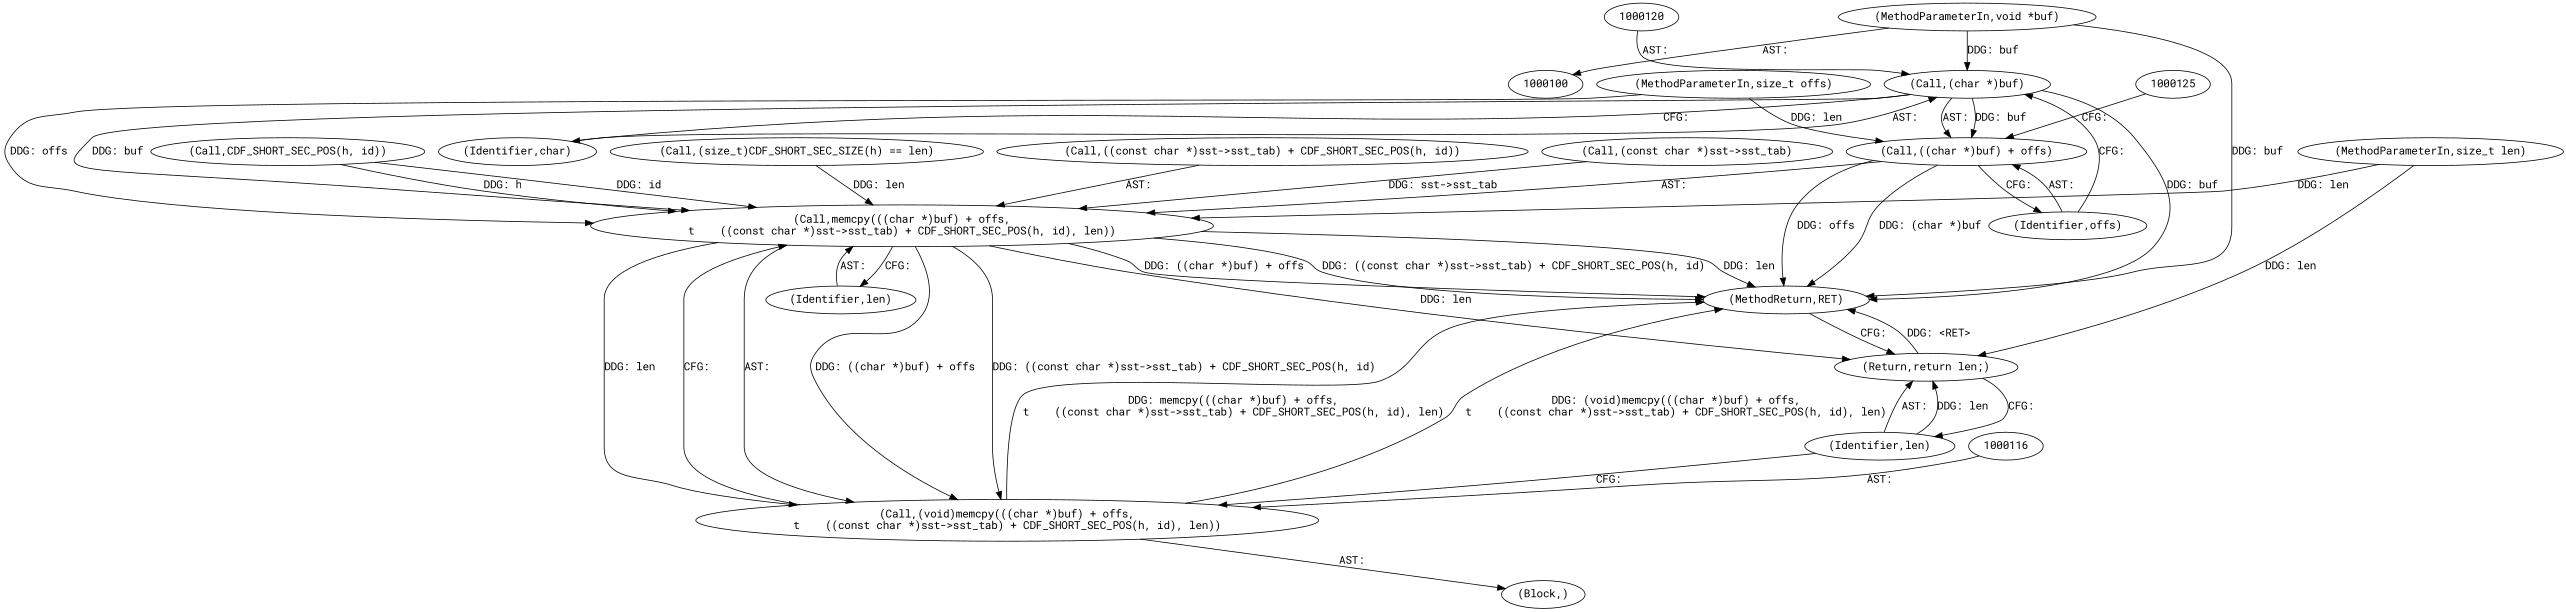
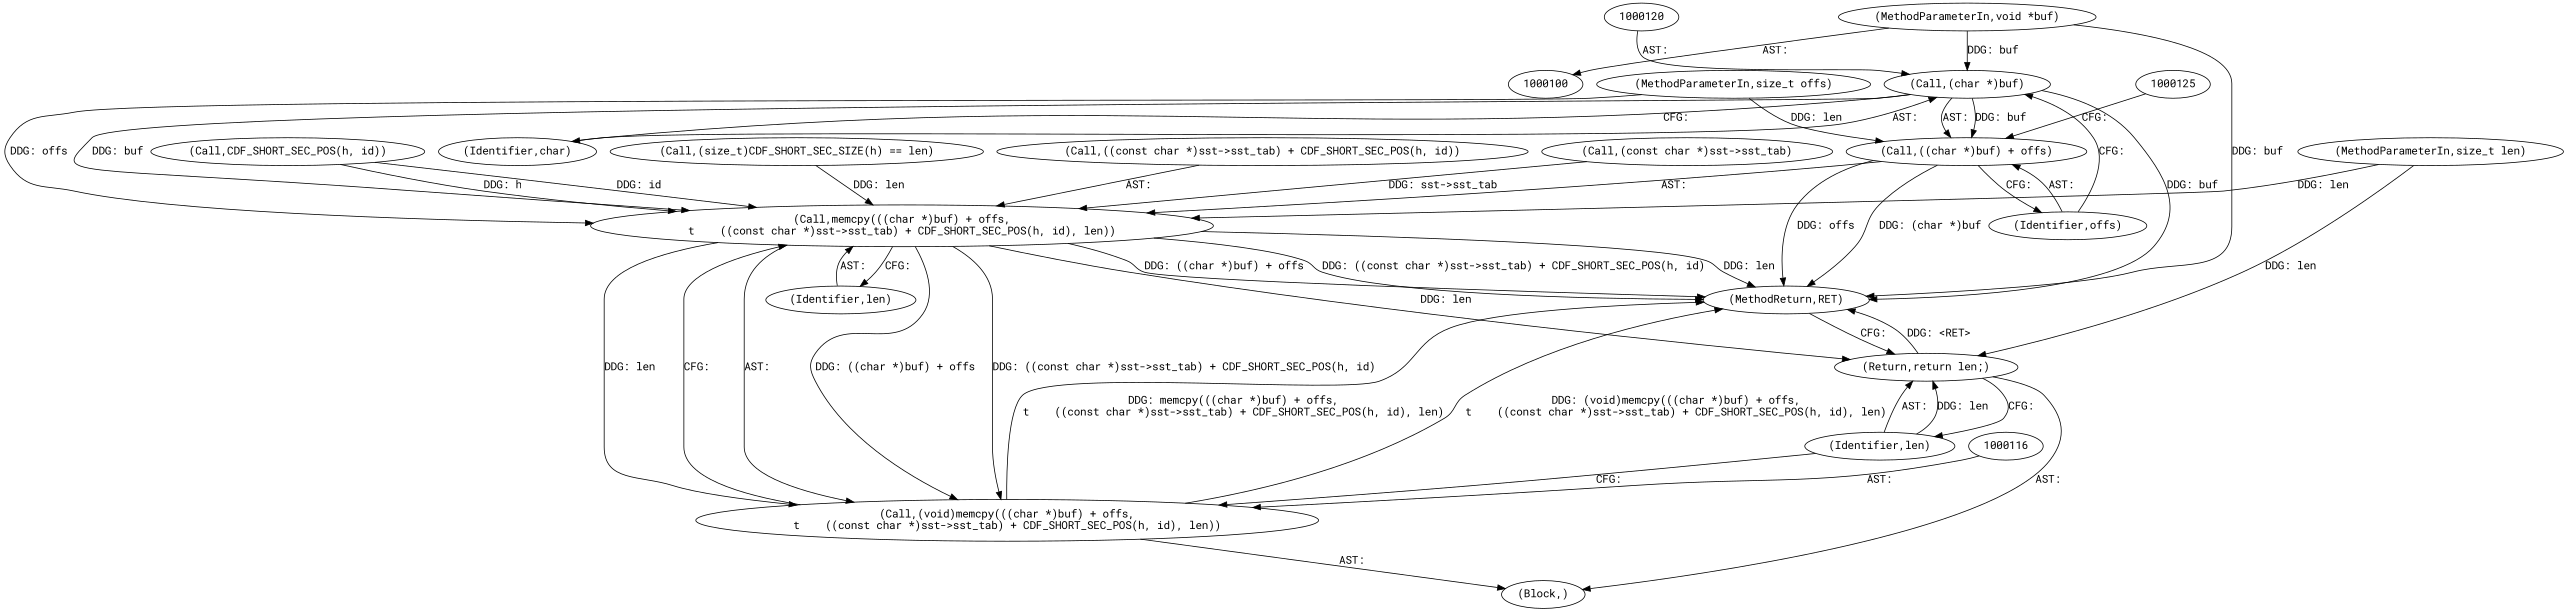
none -> (1891, 534)
